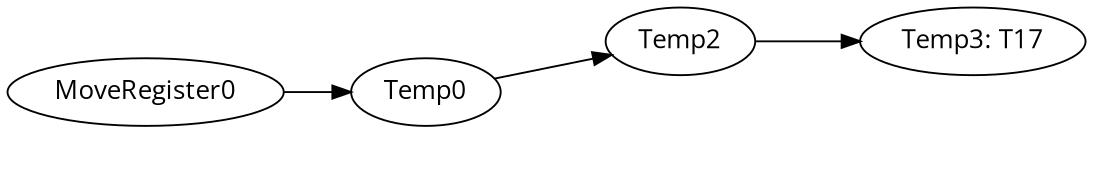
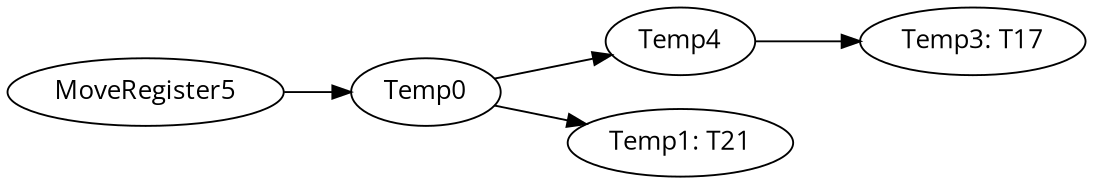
(680, 41) -> (680, 41)
(146, 92) -> (146, 92)
none -> (680, 143)
